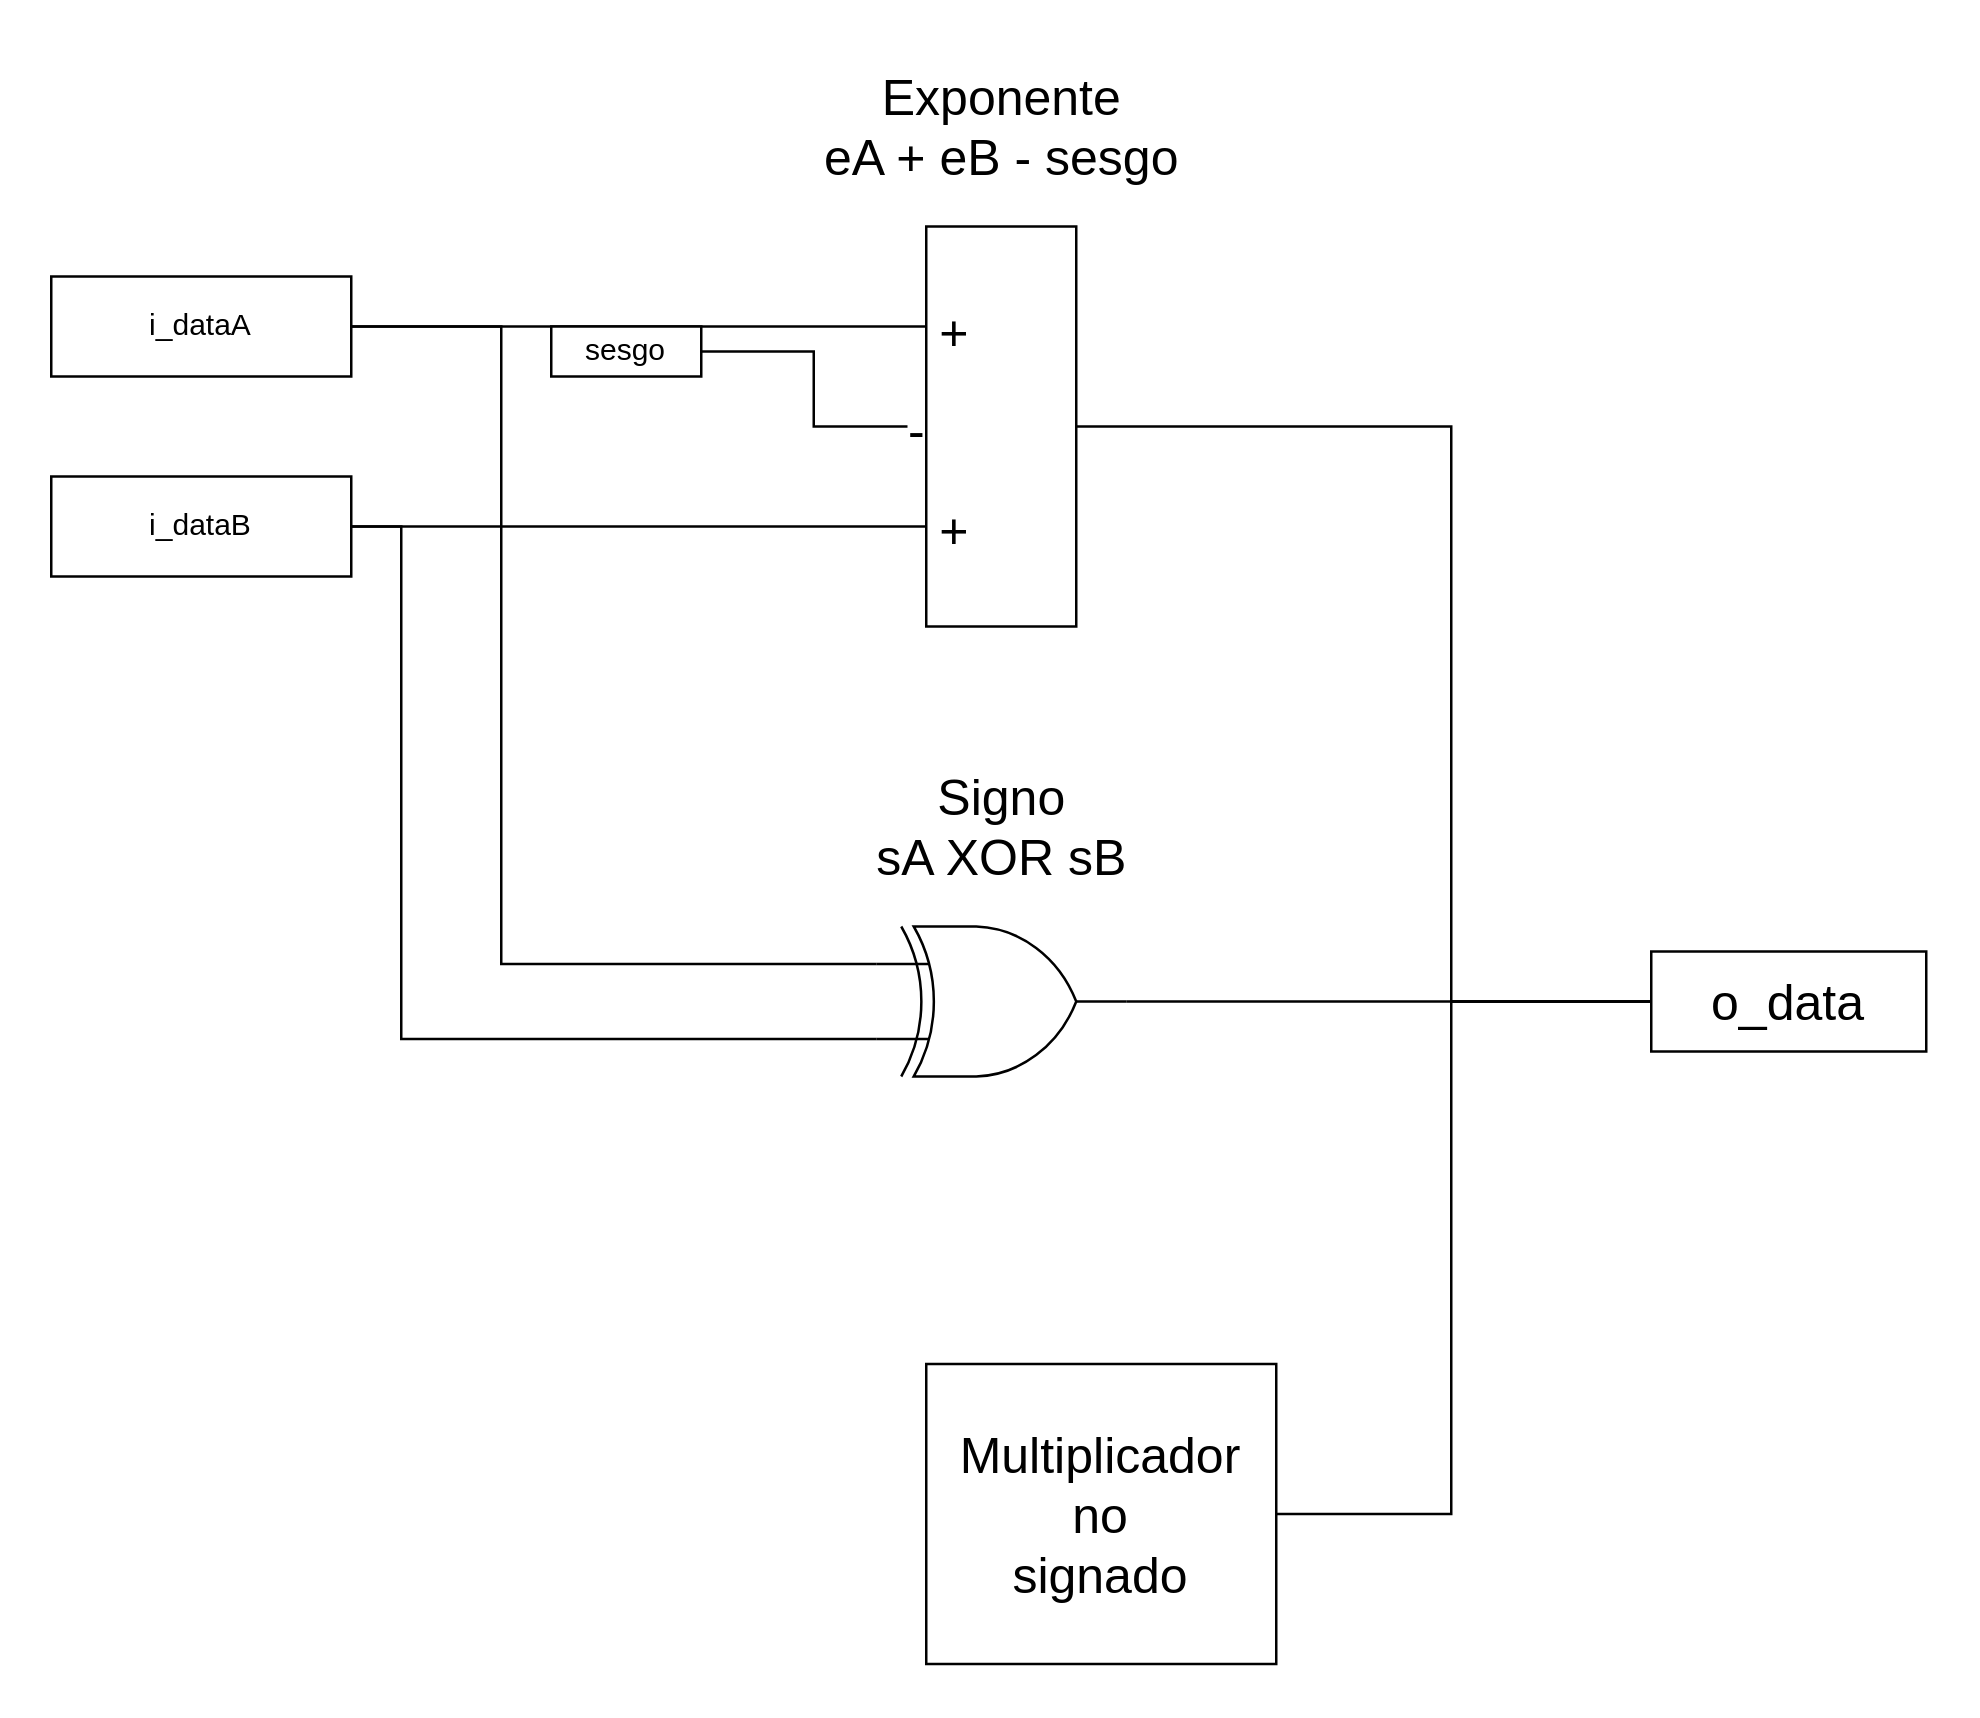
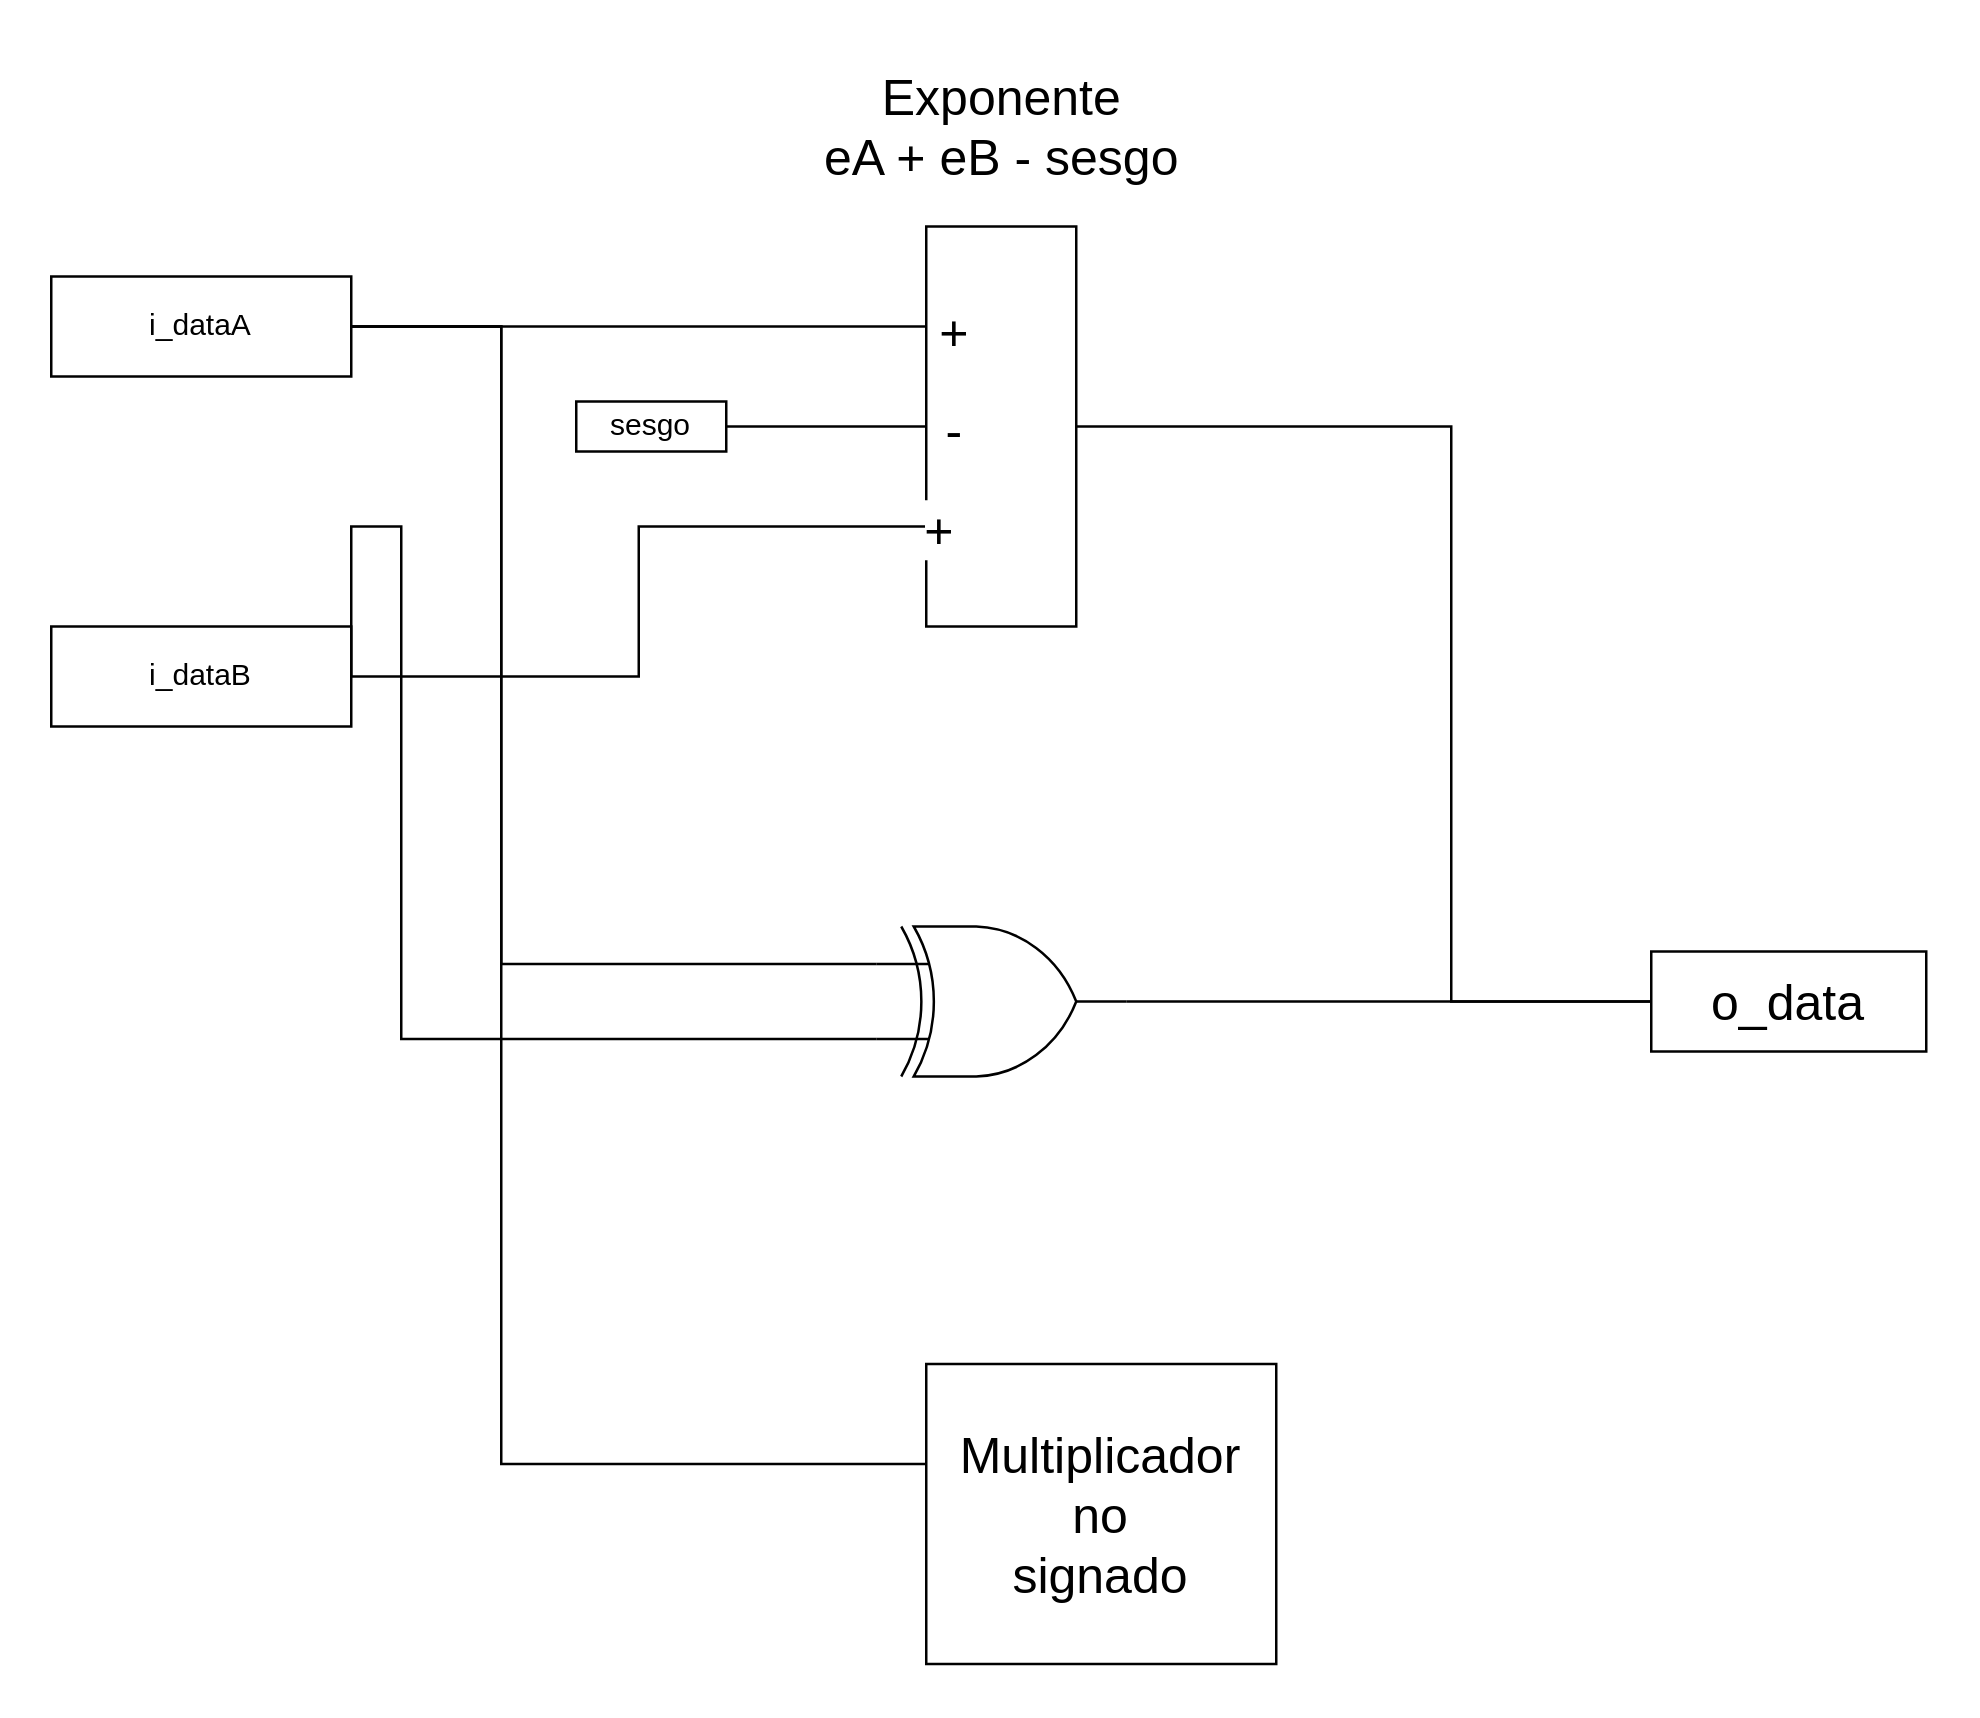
(626, 351) -> (651, 426)
(201, 526) -> (201, 676)
(1001, 826) -> none
(1451, 1348) -> none
none -> (504, 1464)
